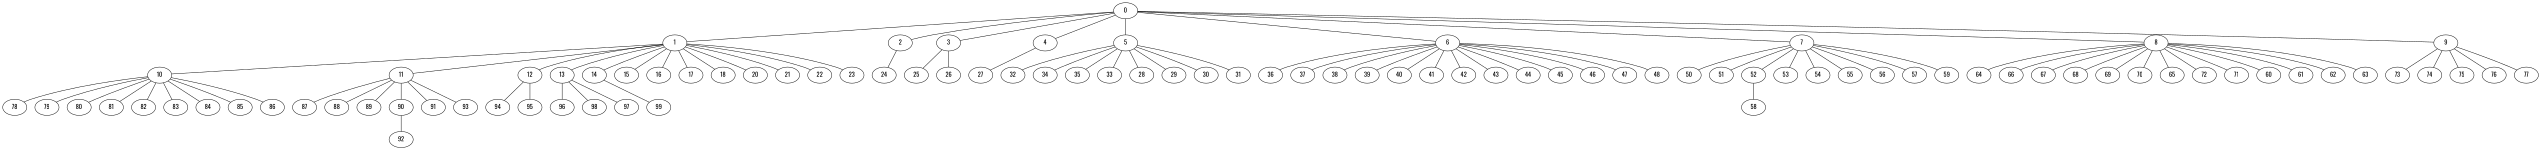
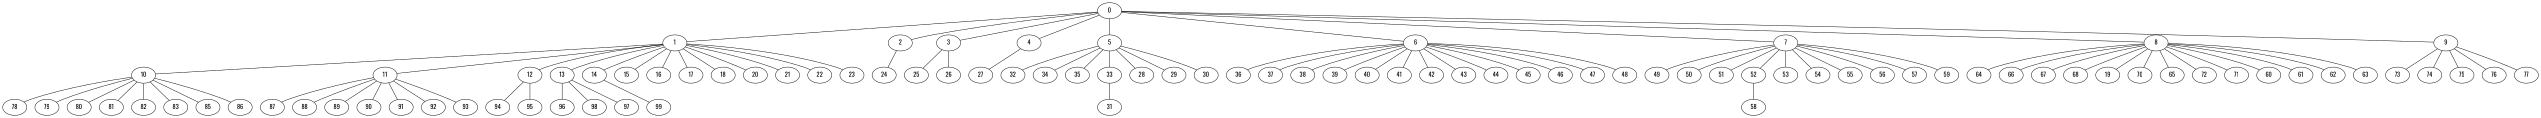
(1184, 56) -> (1110, 91)
none -> (1657, 75)
(2108, 75) -> (2108, 75)
(208, 107) -> none
(401, 123) -> (409, 91)
